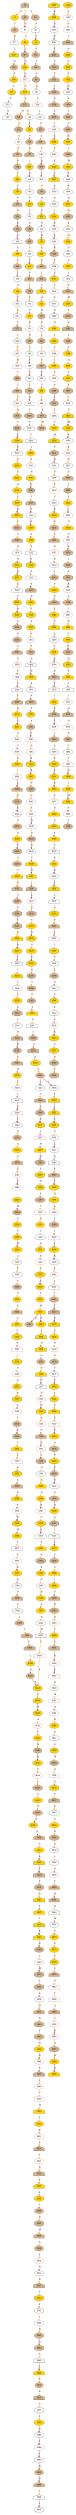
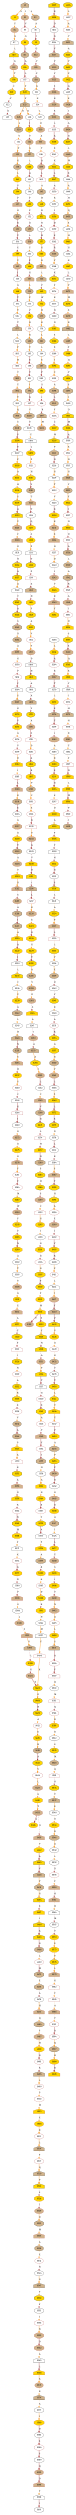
(54, 627) -> none
(17, 707) -> (17, 707)
(46, 1081) -> (54, 1081)
none -> (17, 1193)
(36, 1831) -> (39, 1825)
